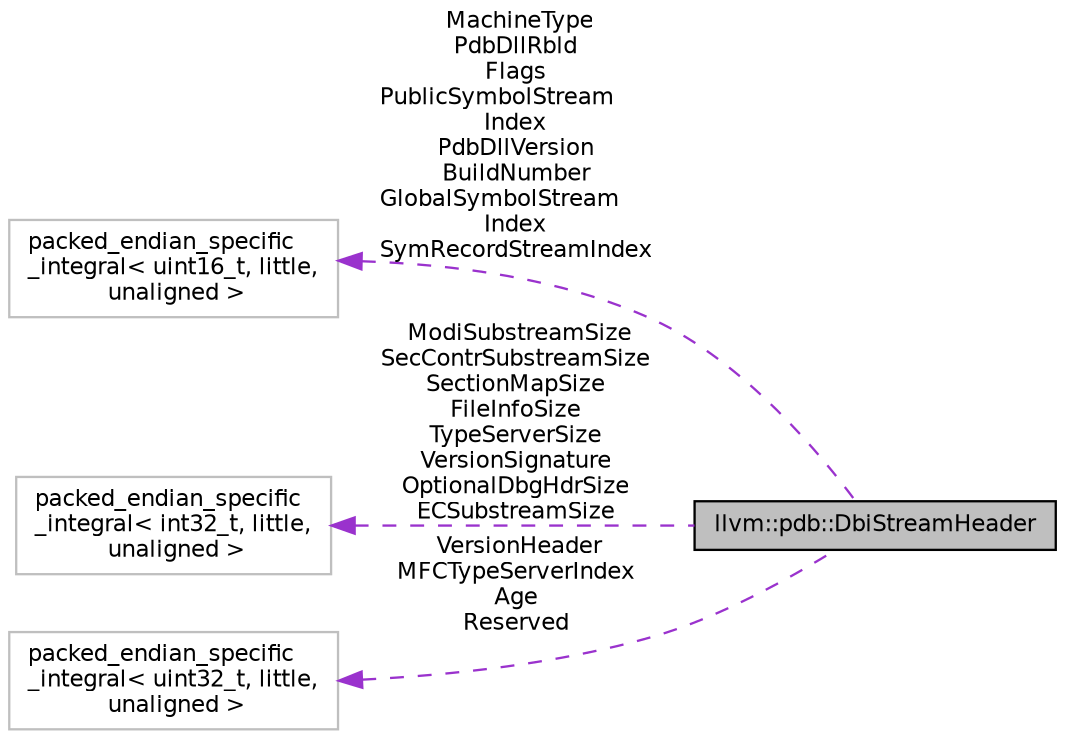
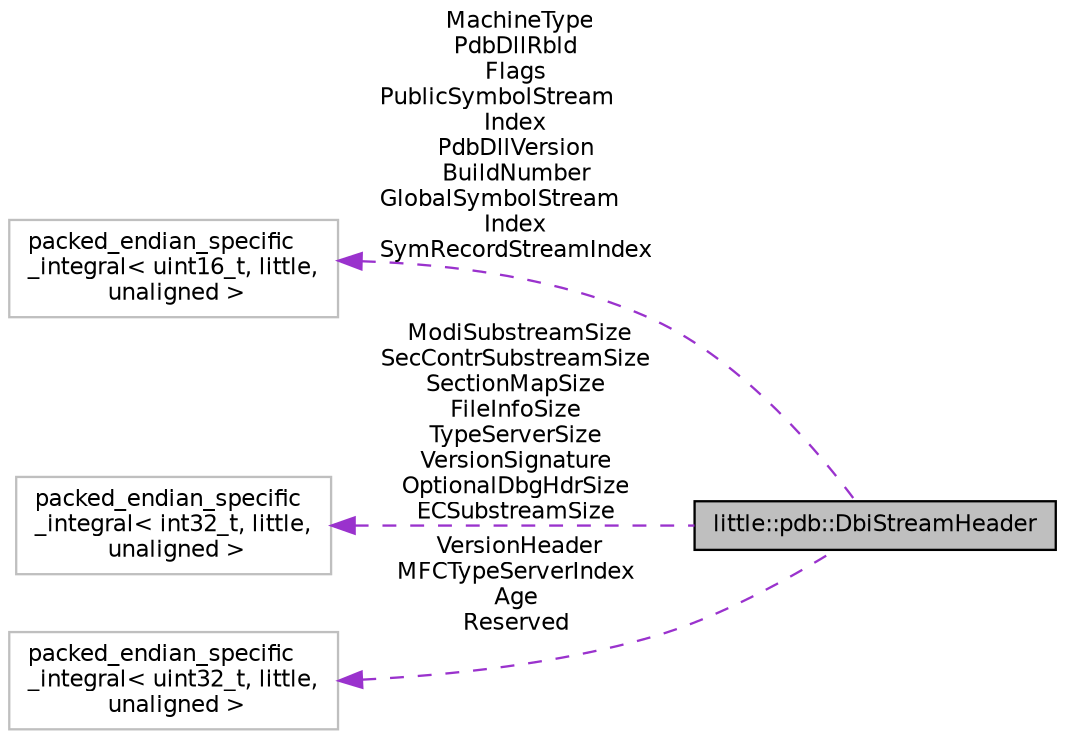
(875, 526) -> (875, 526)
